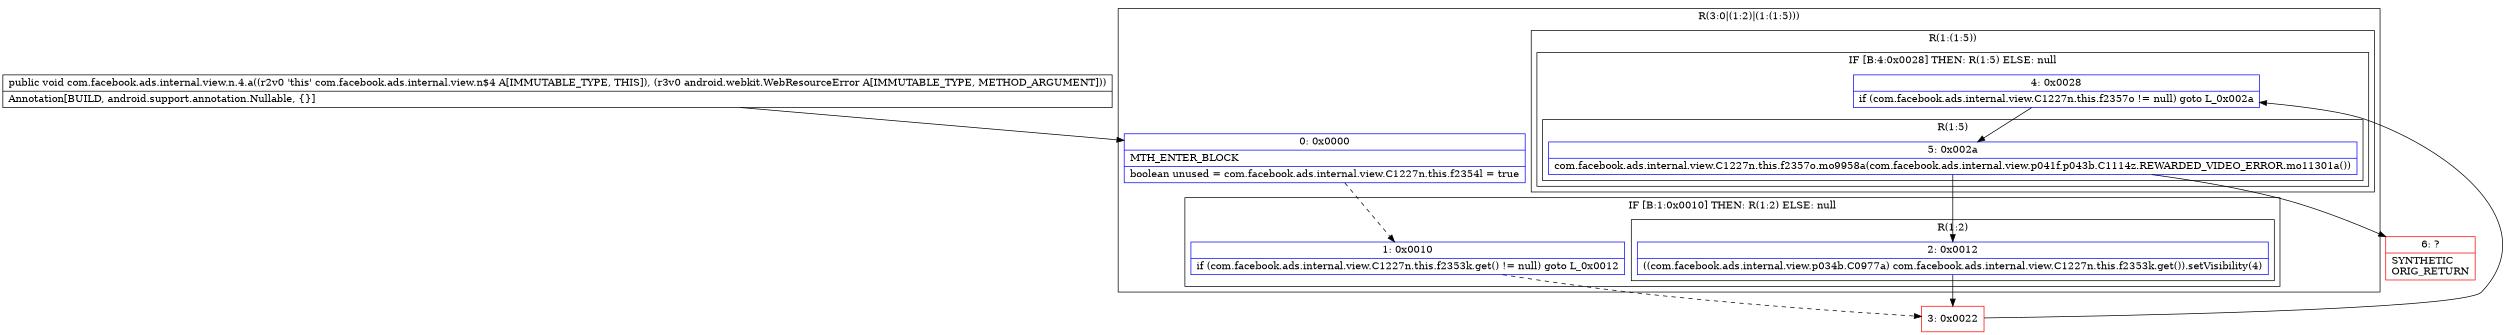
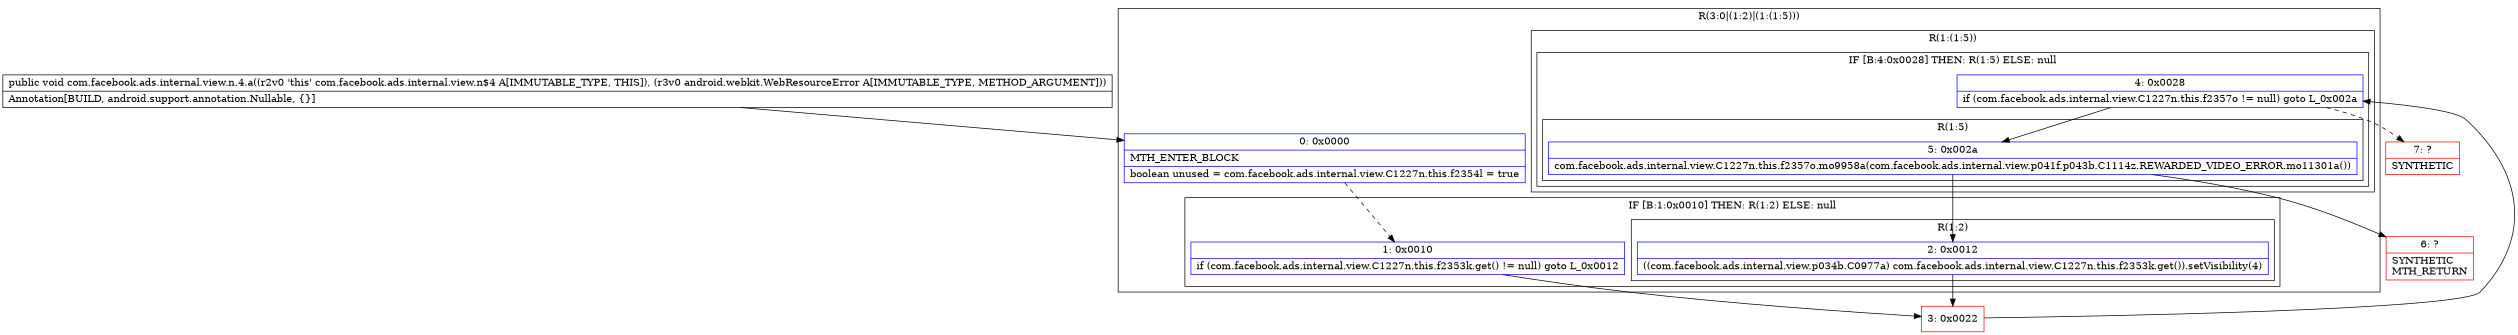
none -> (2423, 158)
(2430, 271) -> (2430, 271)
(1708, 300) -> (1708, 300)
